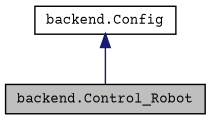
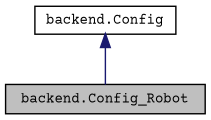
(105, 99) -> (105, 99)
